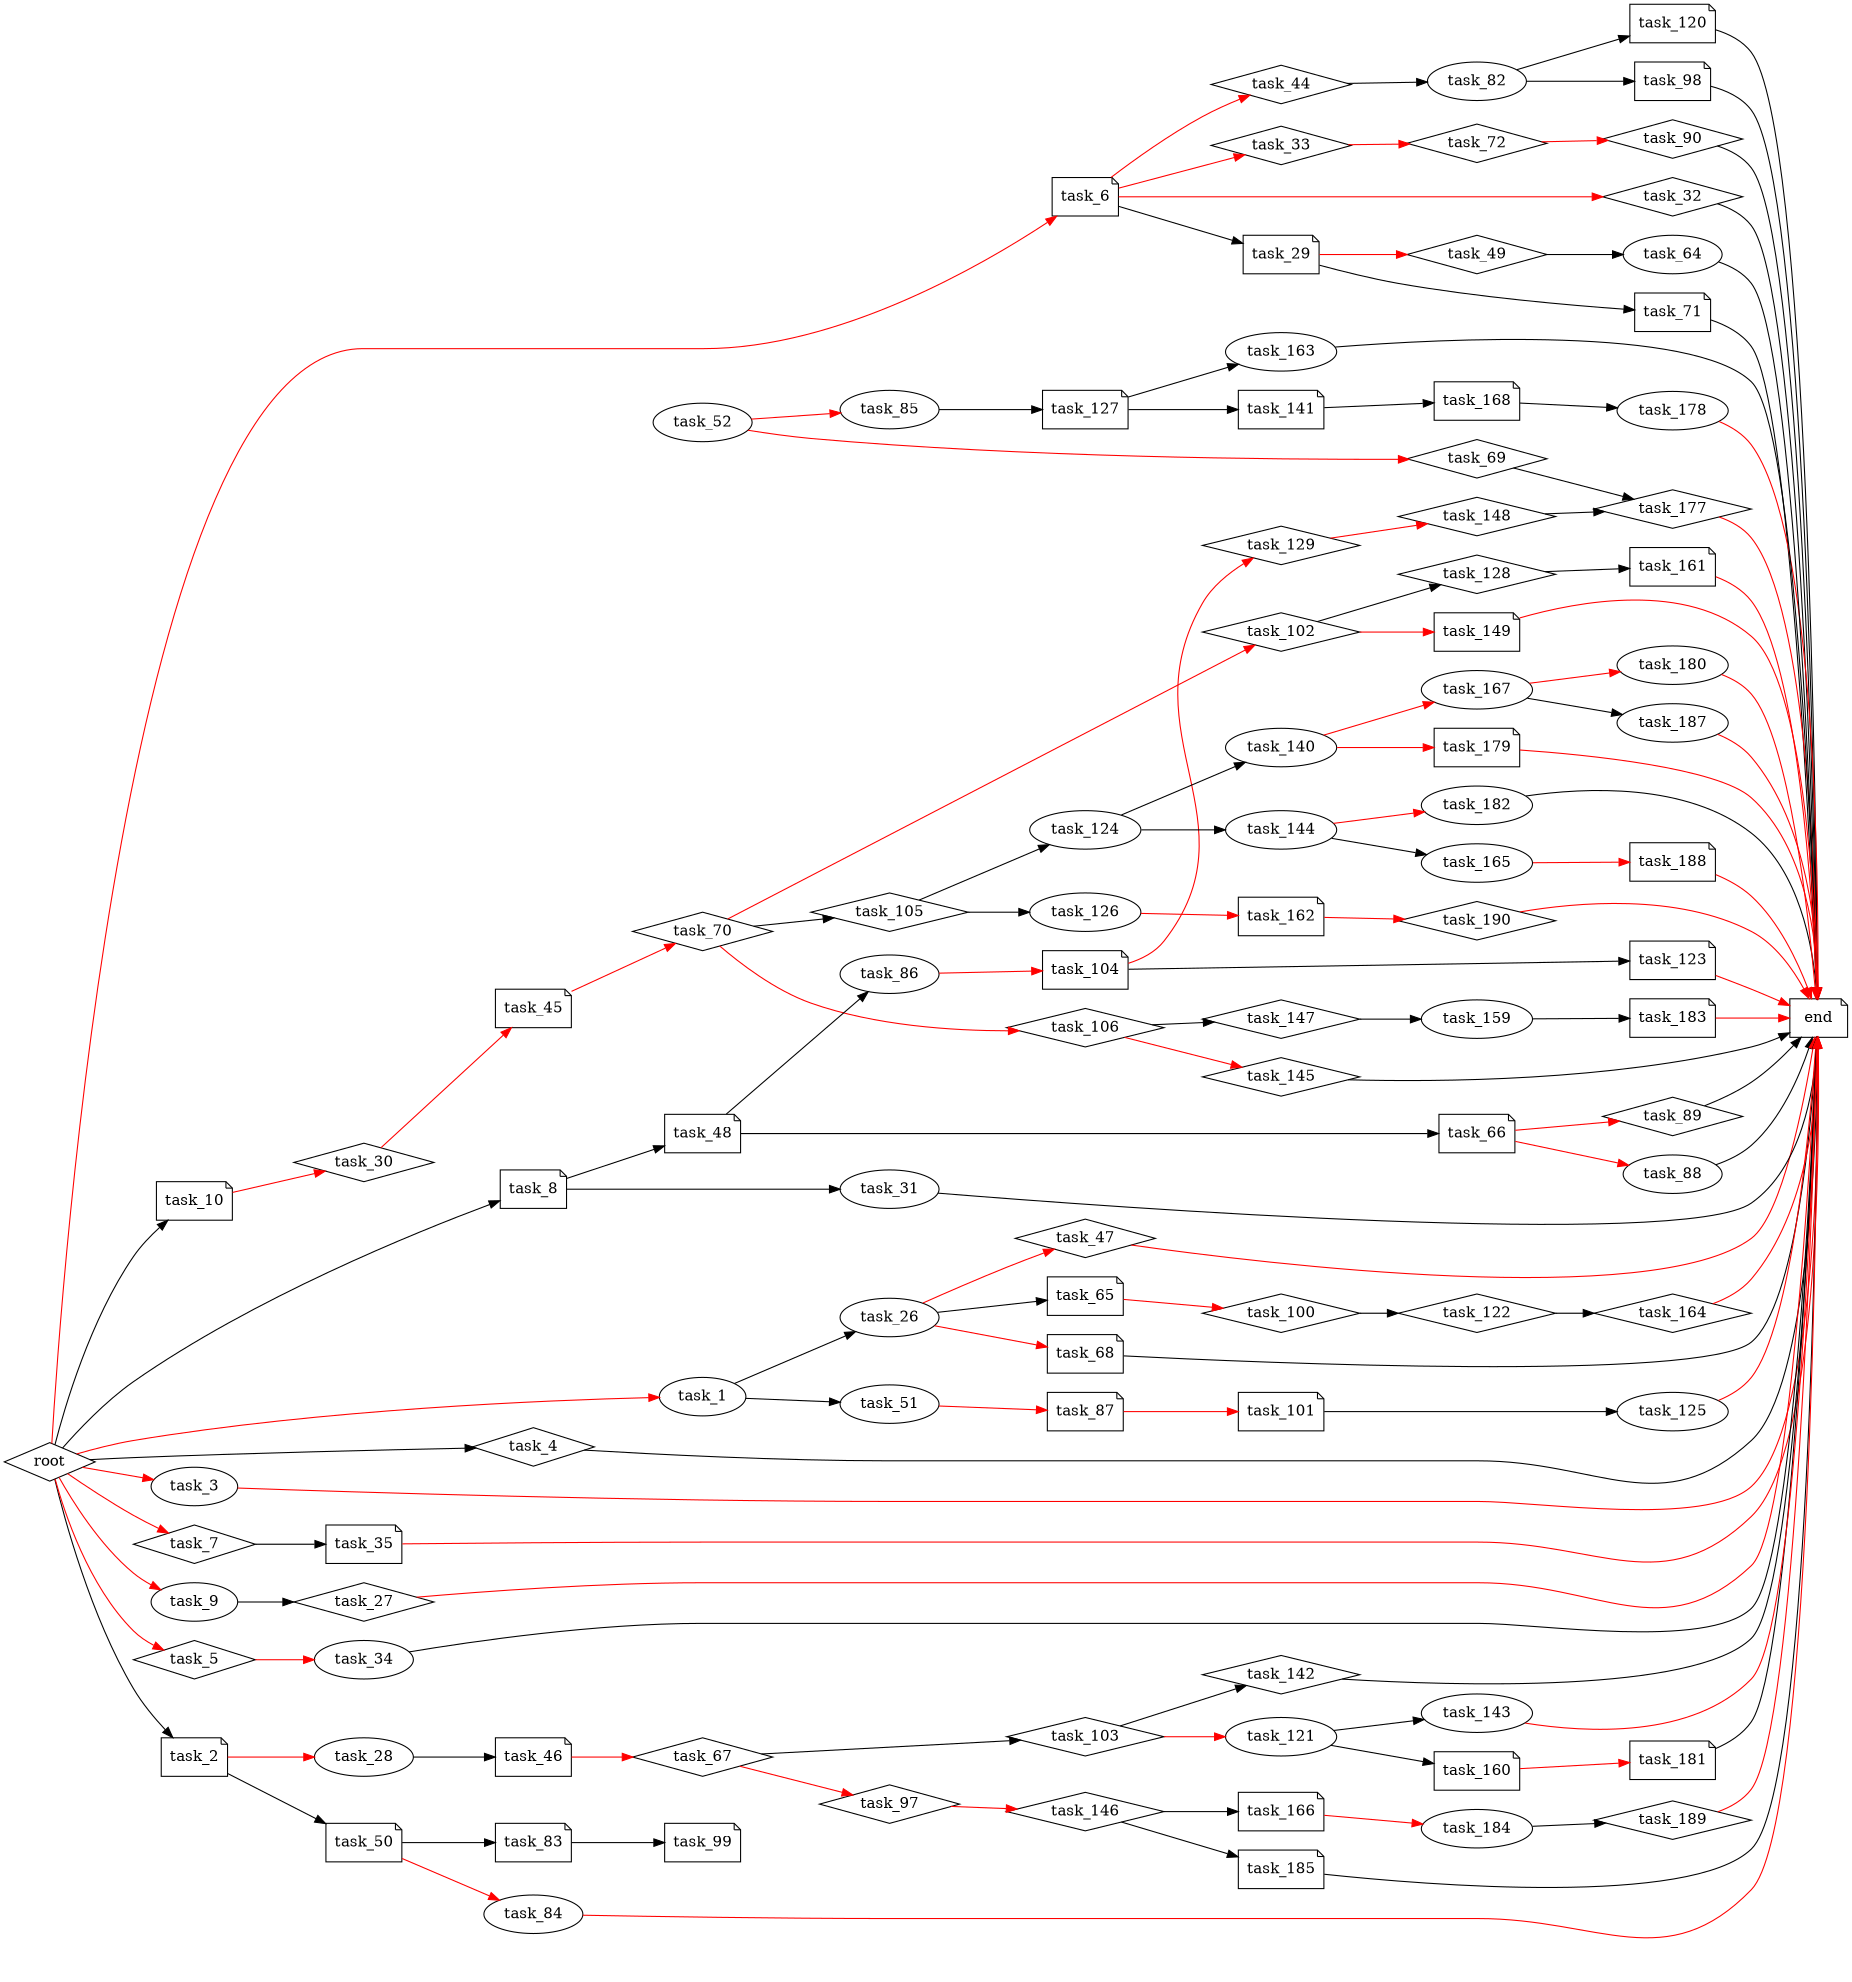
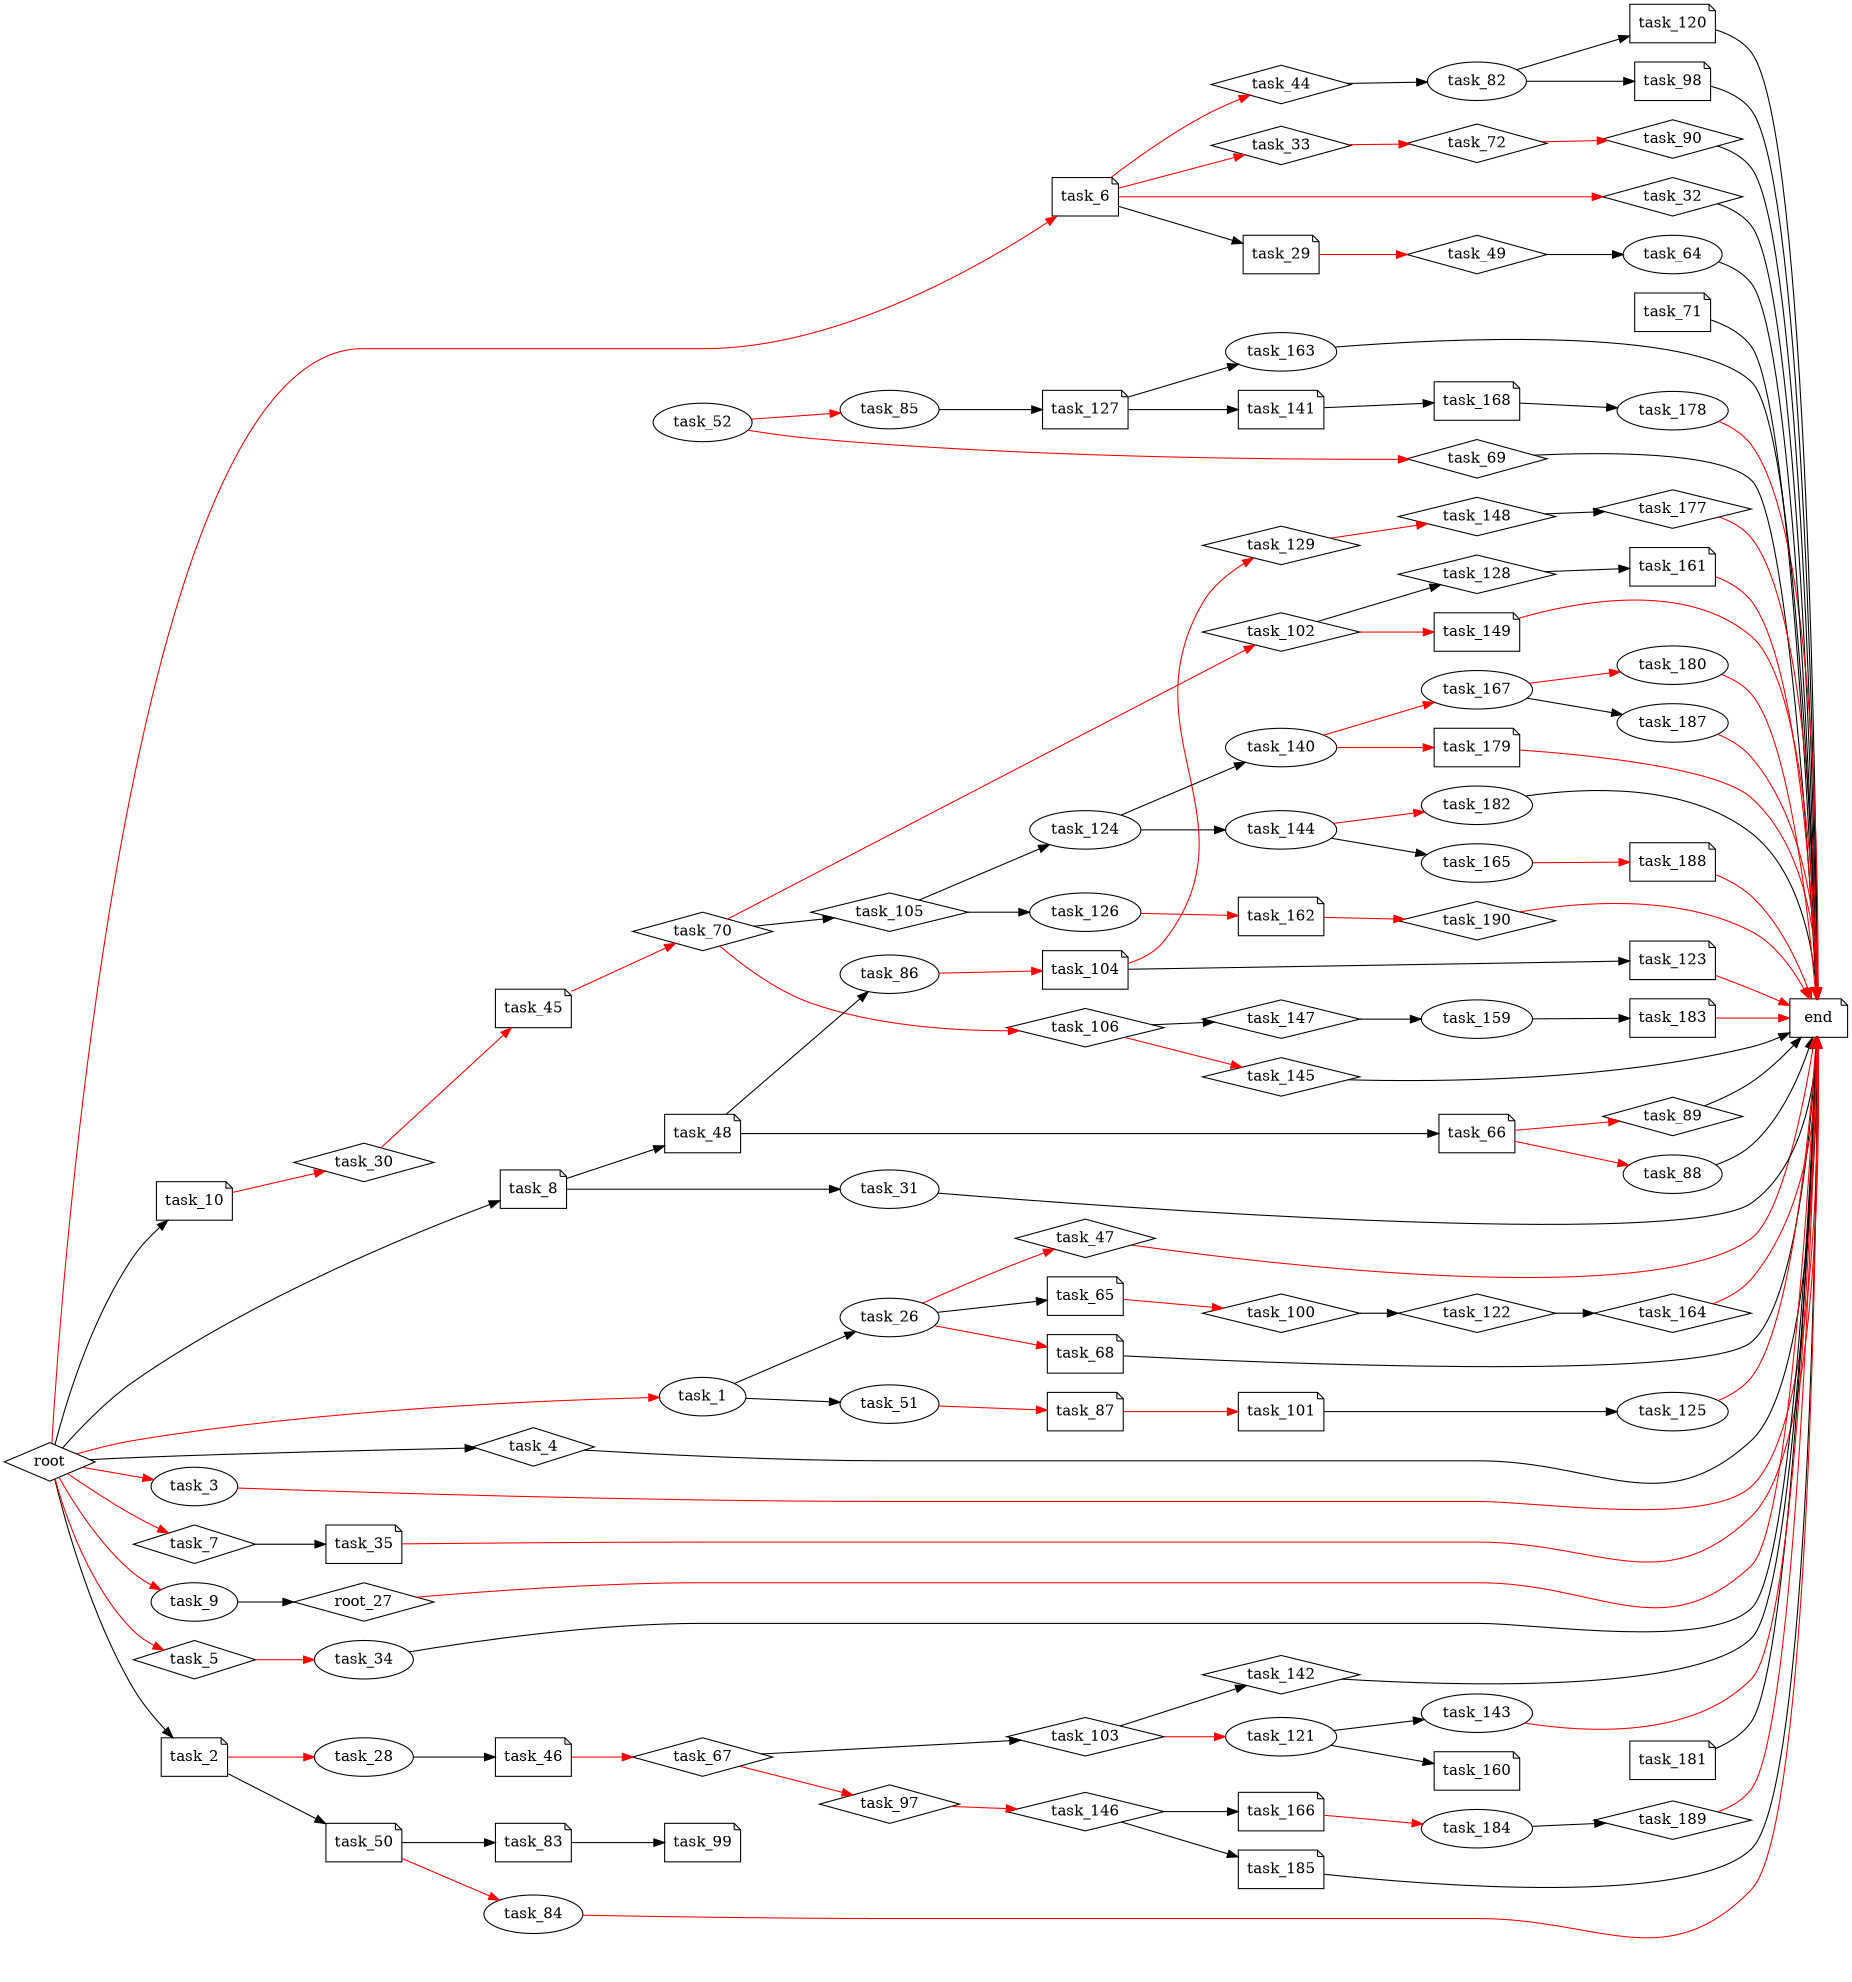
(1471, 294) -> none
(1568, 482) -> (1777, 566)
(364, 1602) -> (364, 1602)
(1569, 1766) -> none
